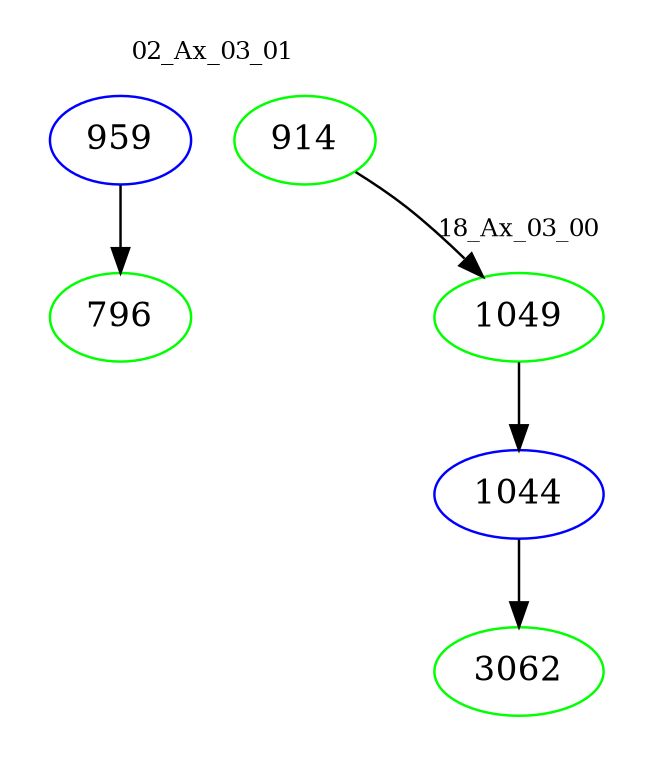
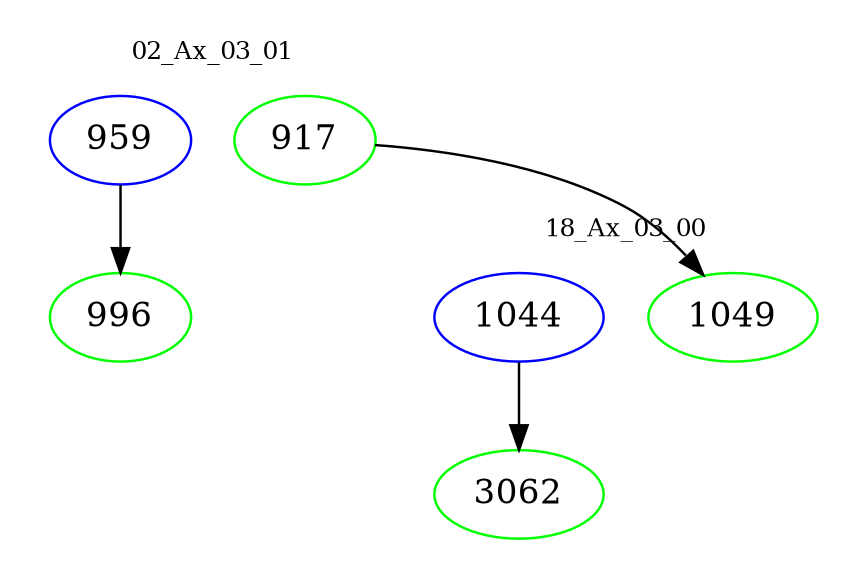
(305, 140) -> (305, 140)
(121, 317) -> (121, 317)
(519, 394) -> none
